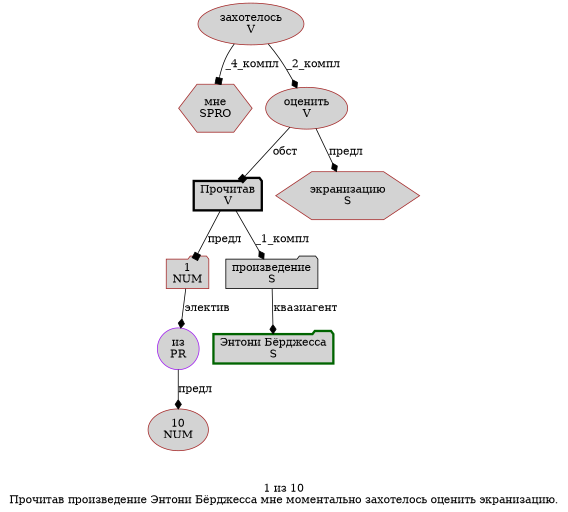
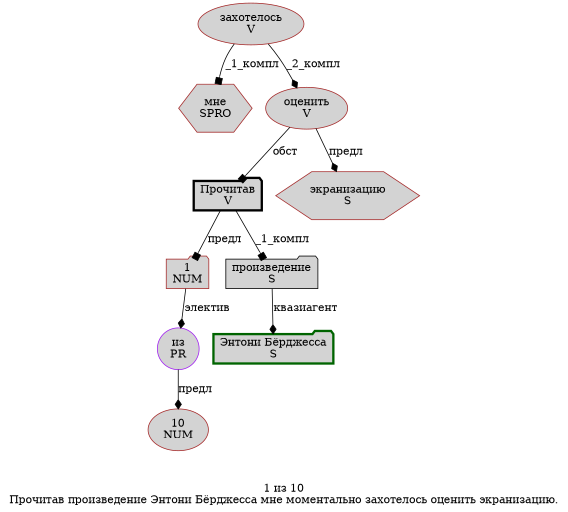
(253, 64) -> (253, 64)
(248, 231) -> (248, 231)
